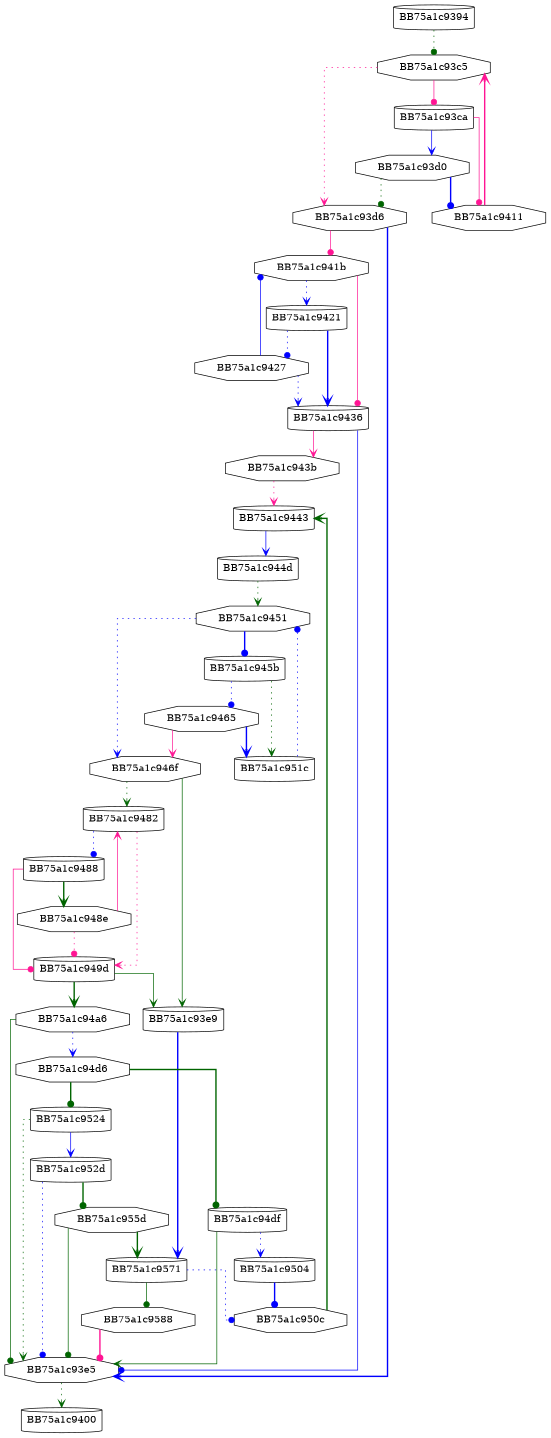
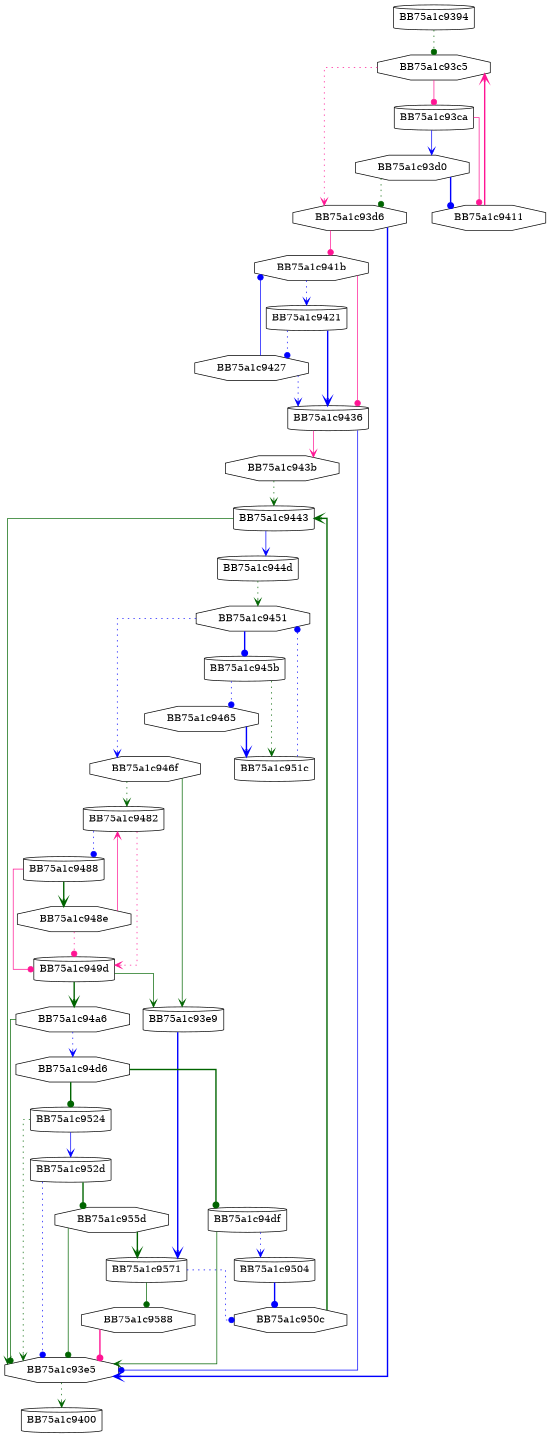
(274, 490) -> (274, 490)
(173, 740) -> none
none -> (8, 825)
